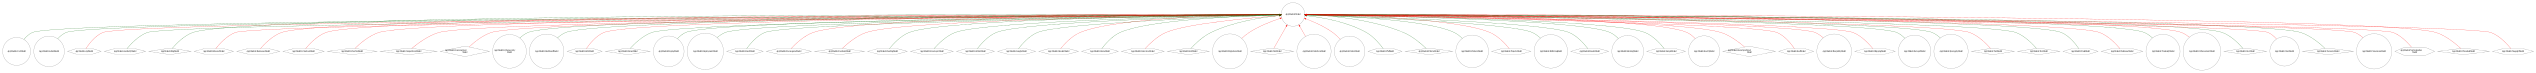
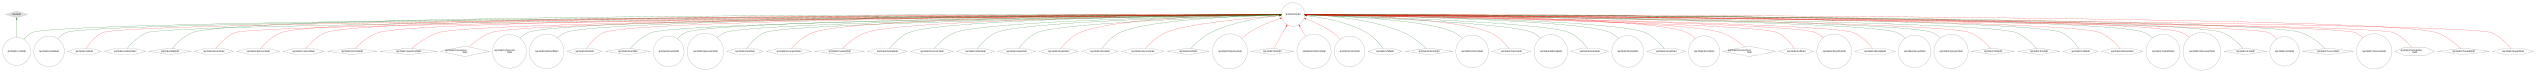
none -> (17, 14)
